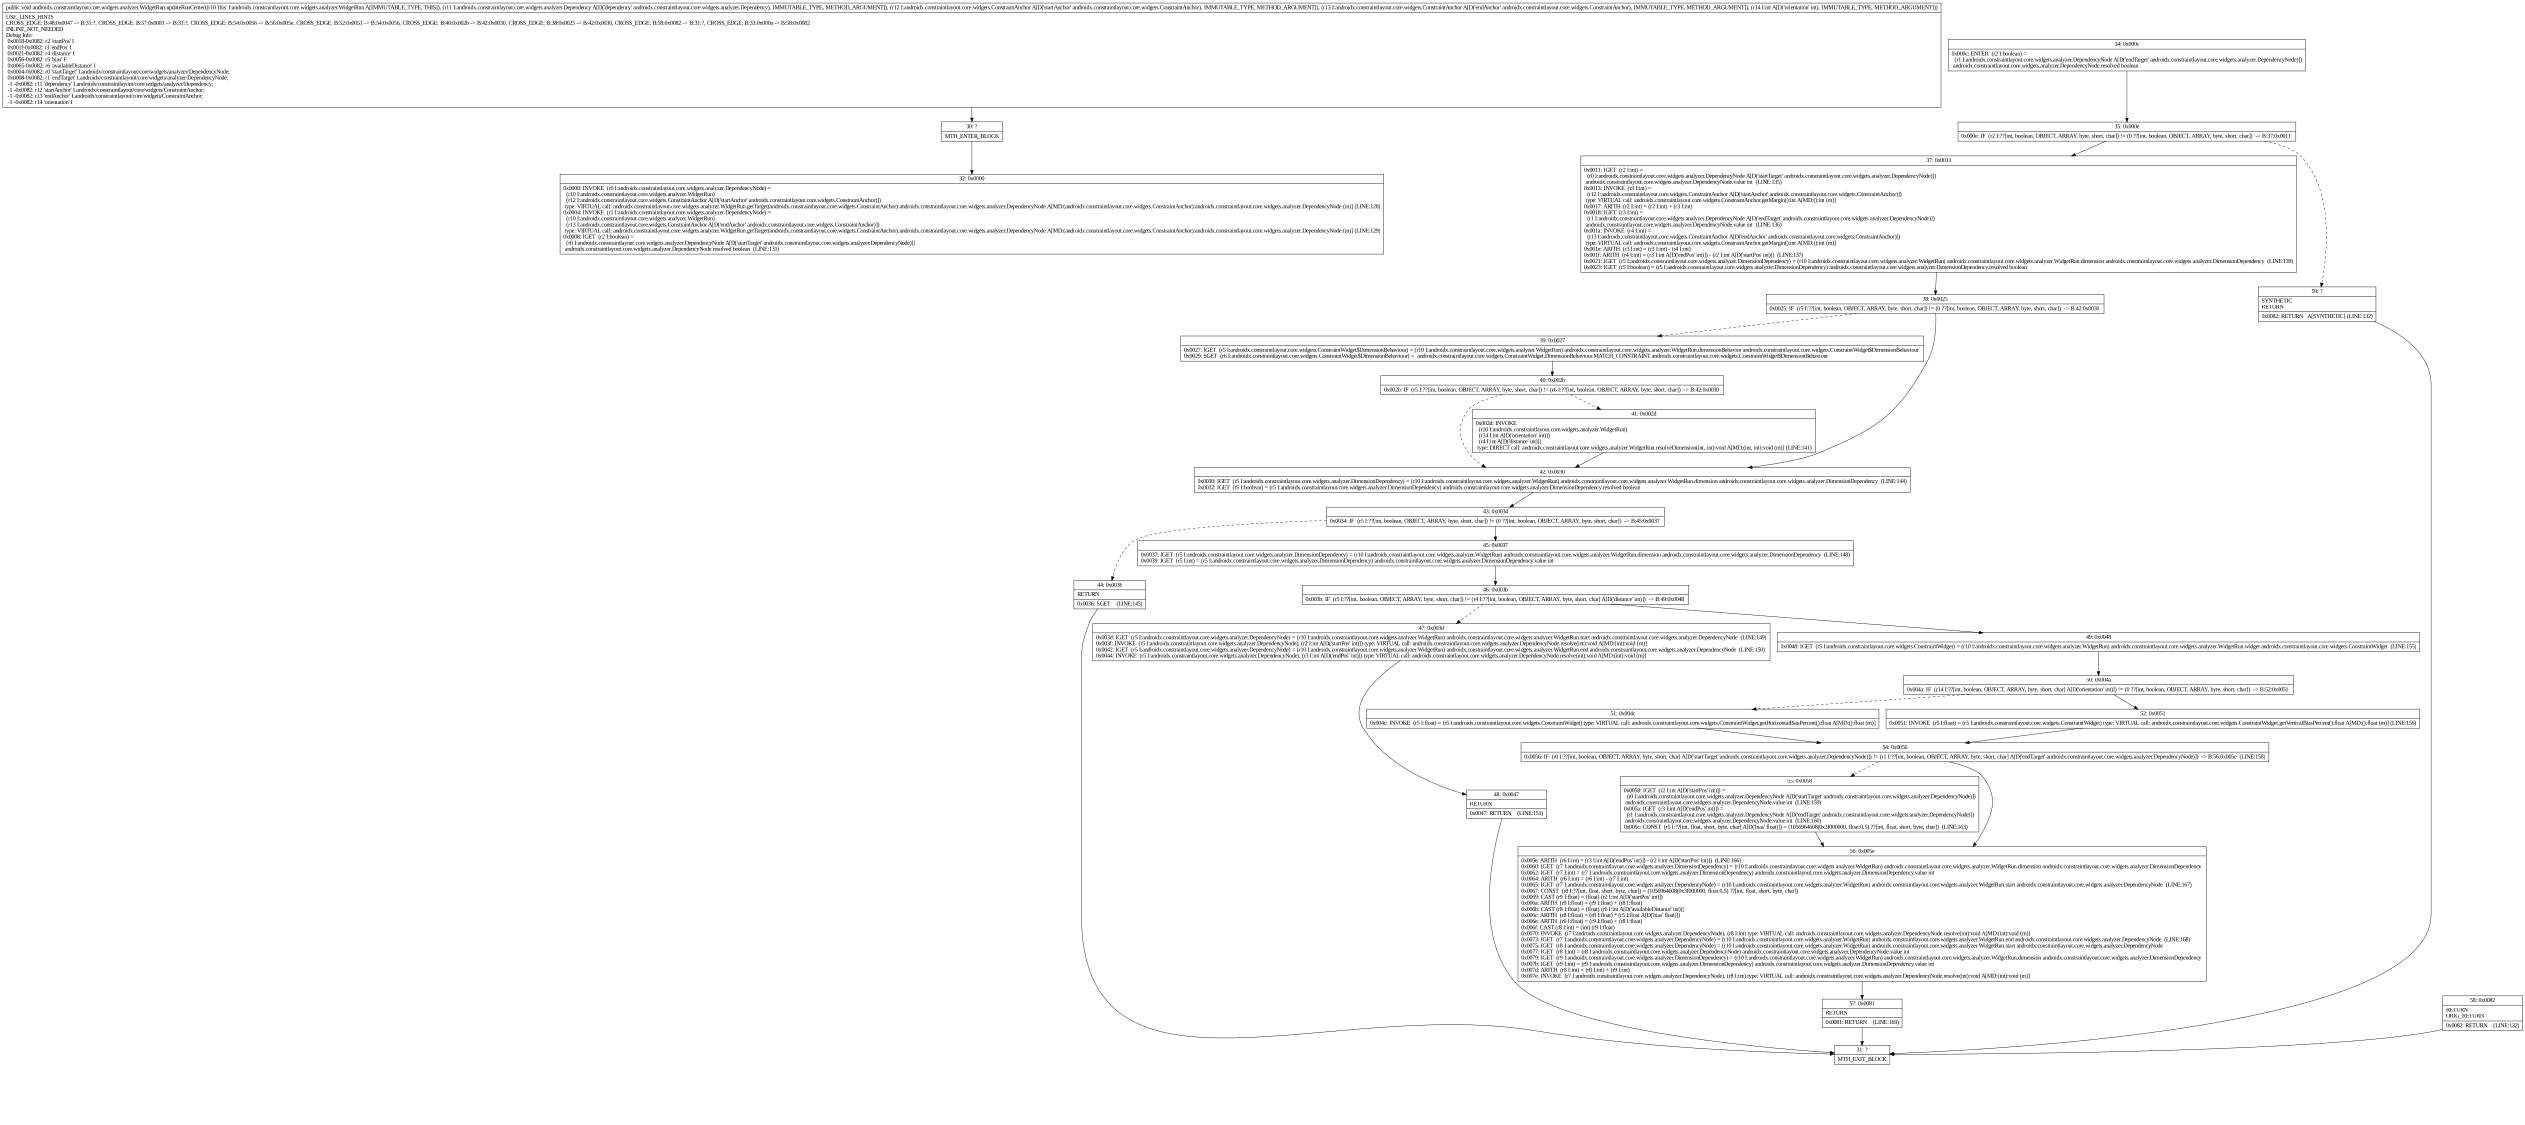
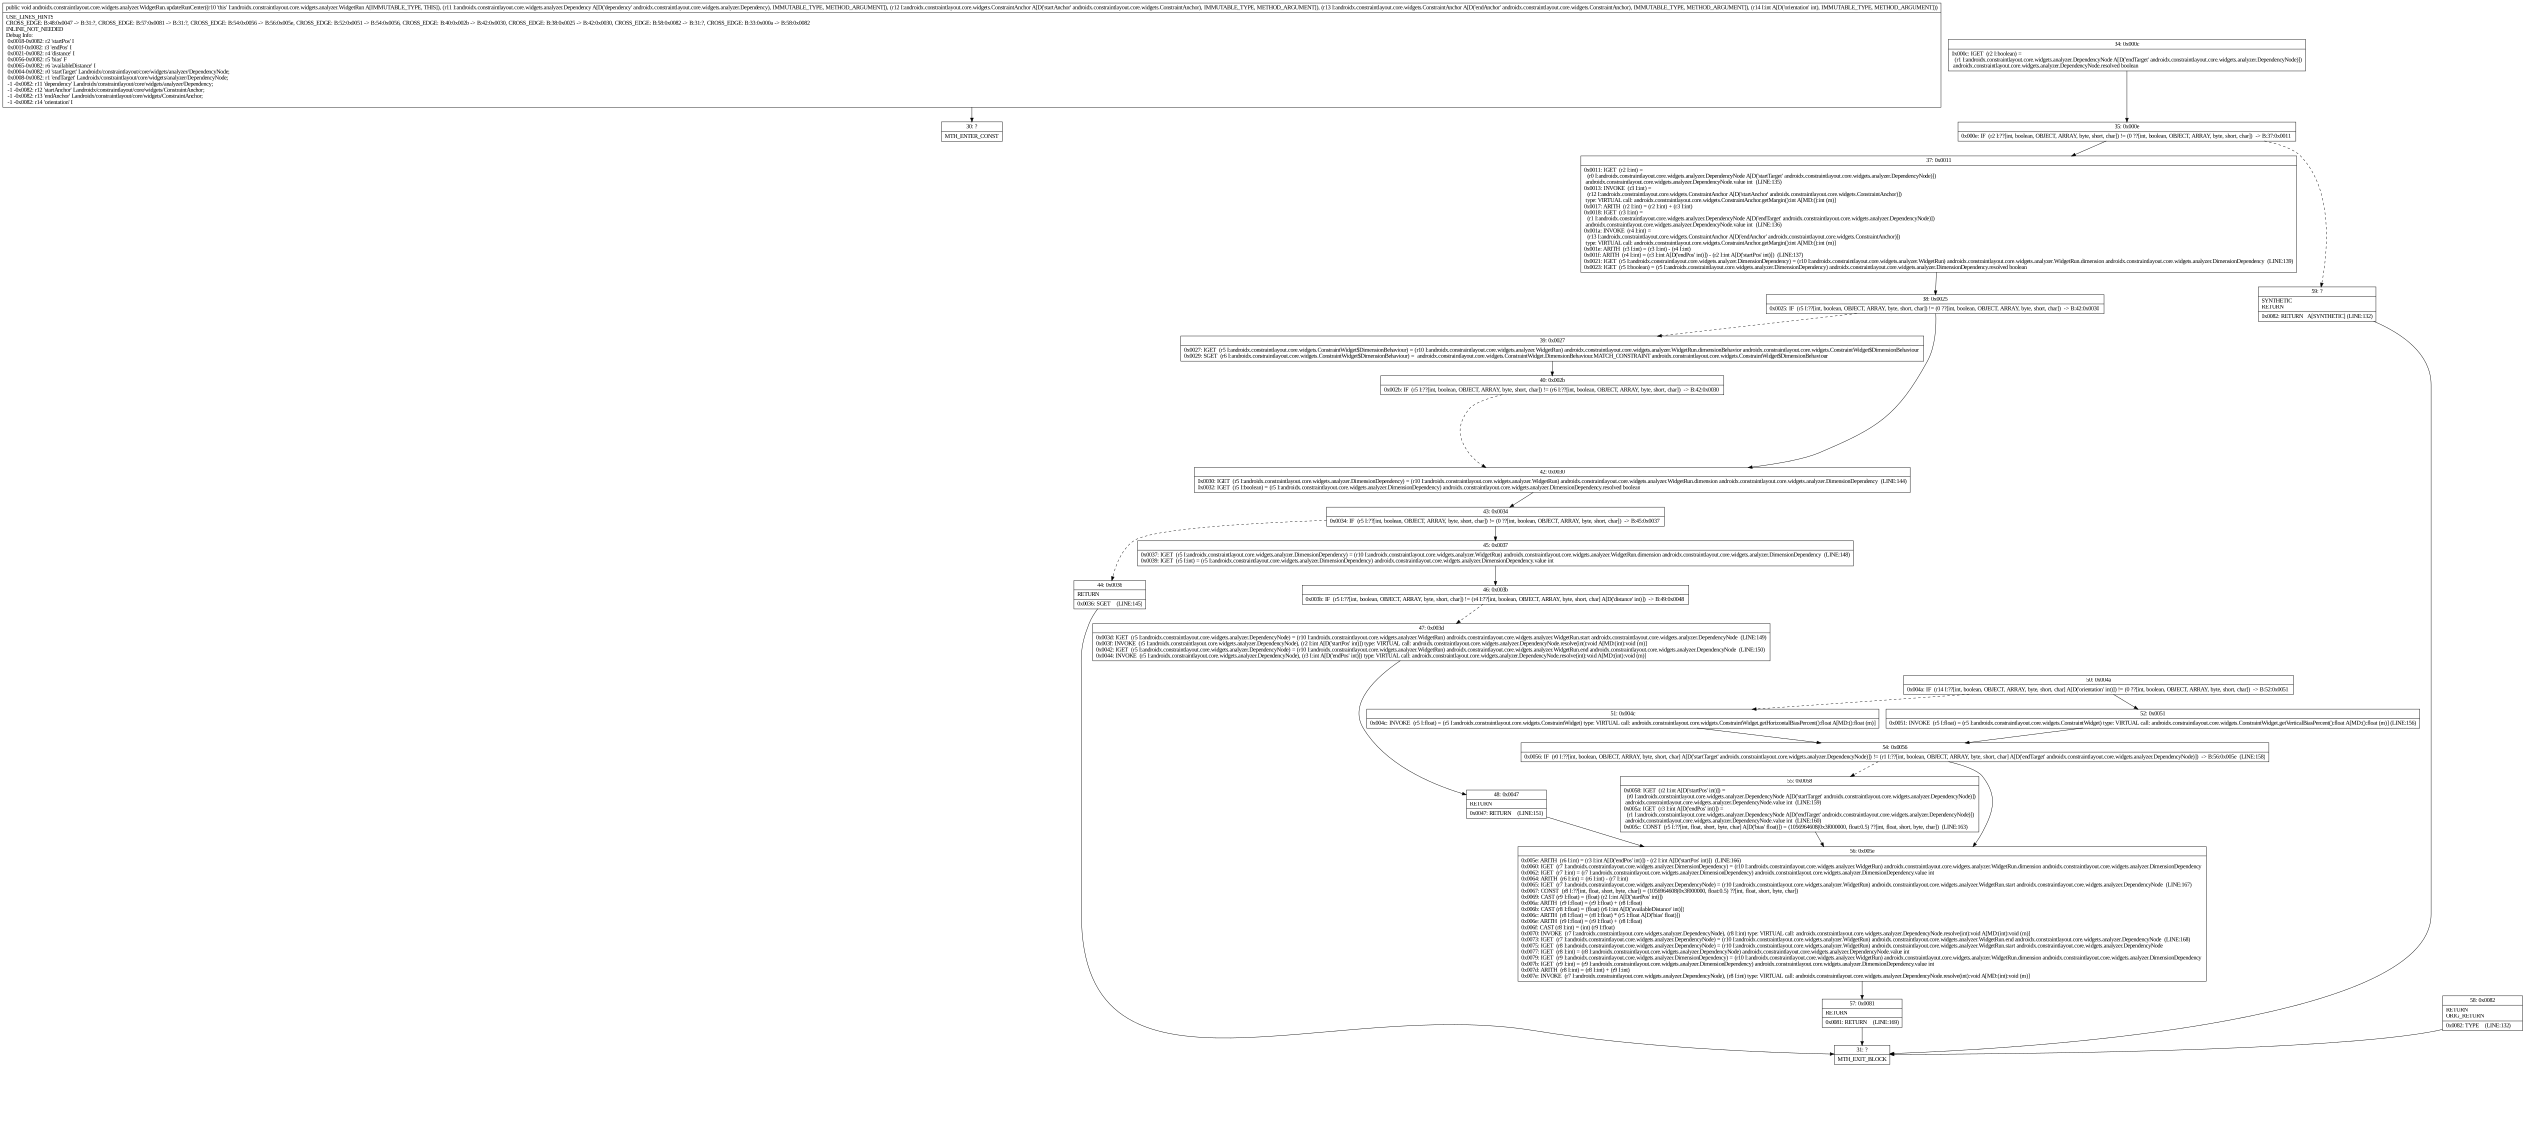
(1990, 54) -> (1987, 54)
(972, 136) -> (972, 136)
(972, 214) -> none
(1644, 431) -> none
(2099, 642) -> none
(1584, 1016) -> (1593, 831)
(2483, 1026) -> (2478, 1026)
